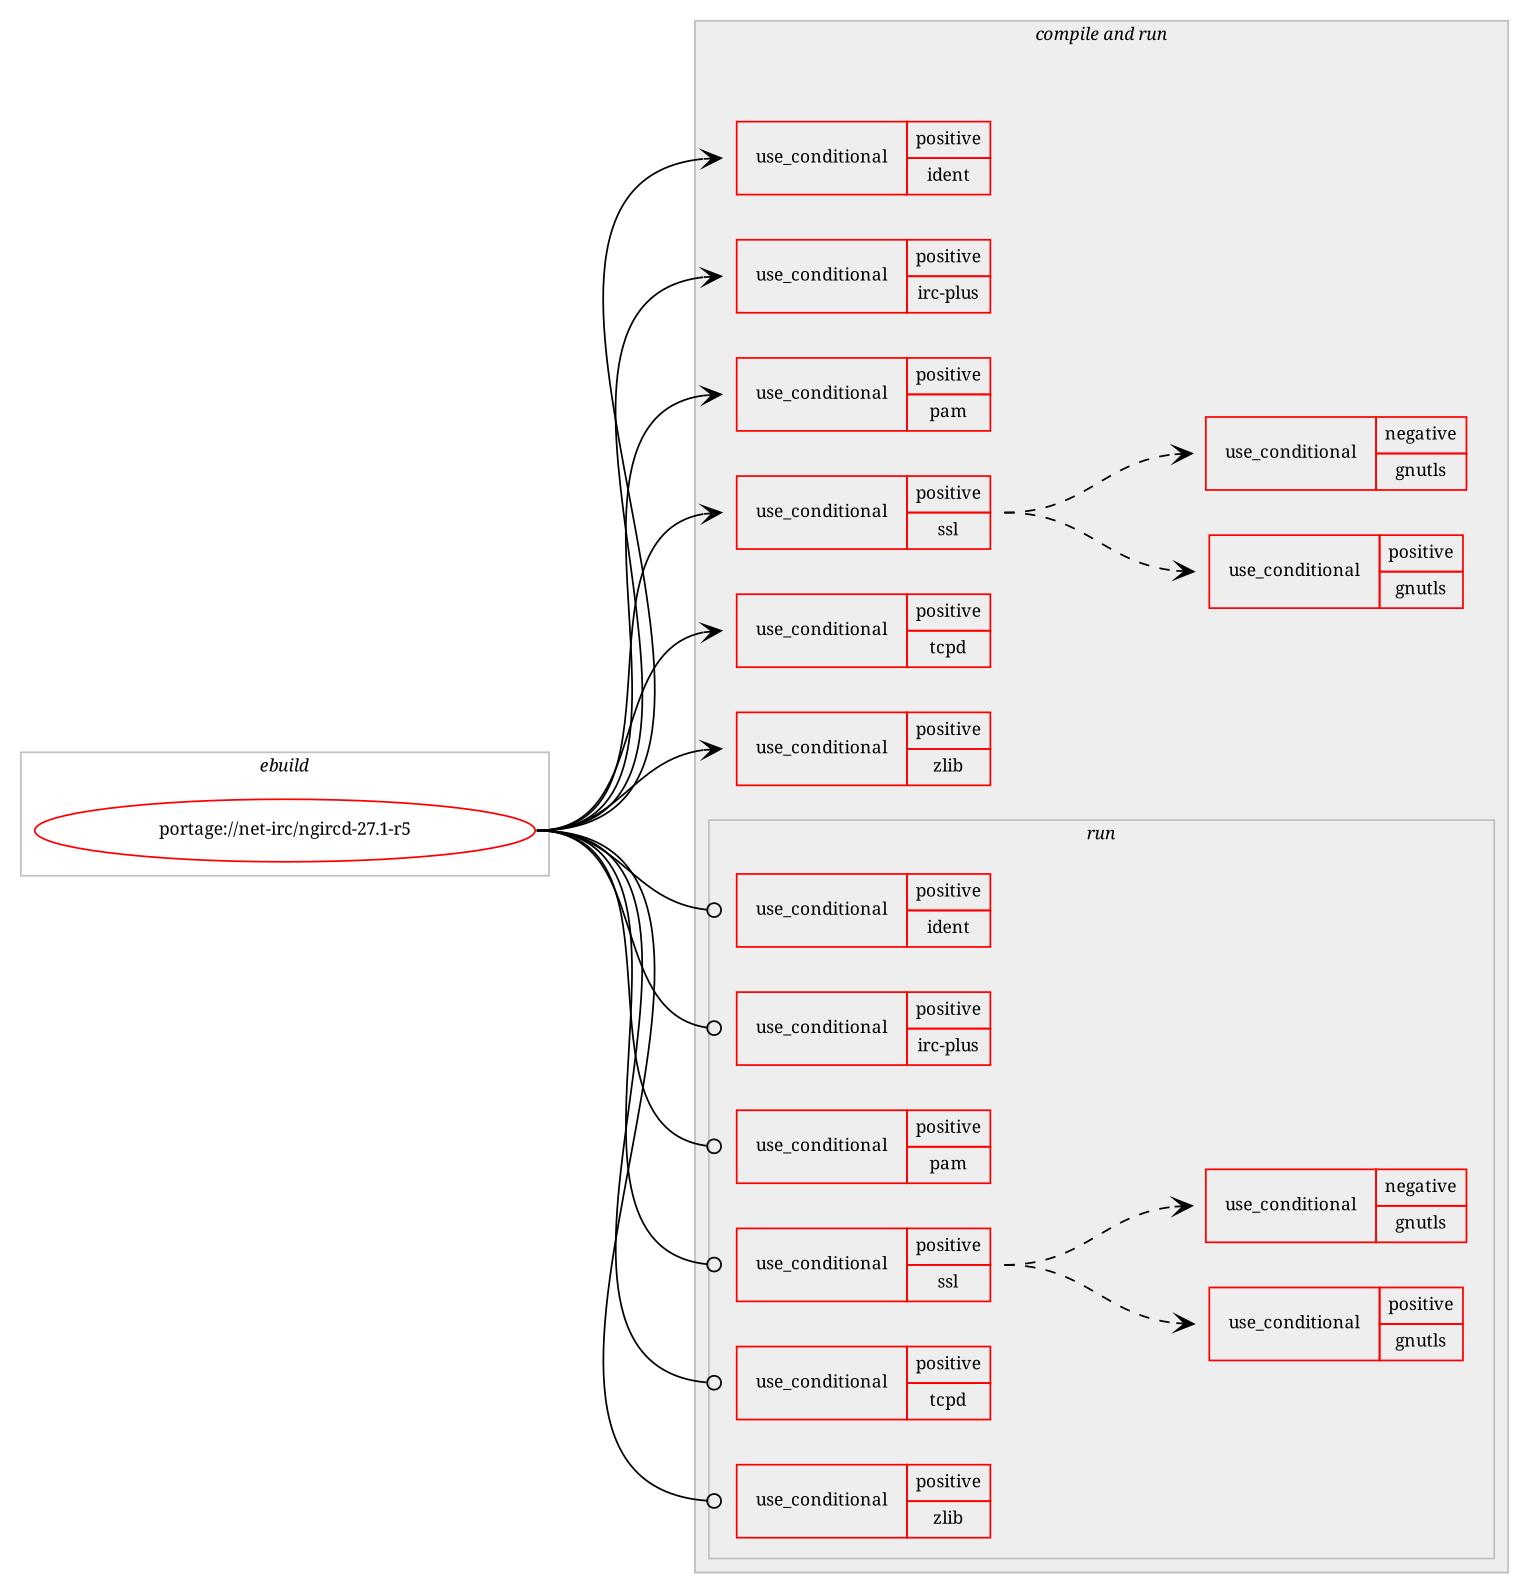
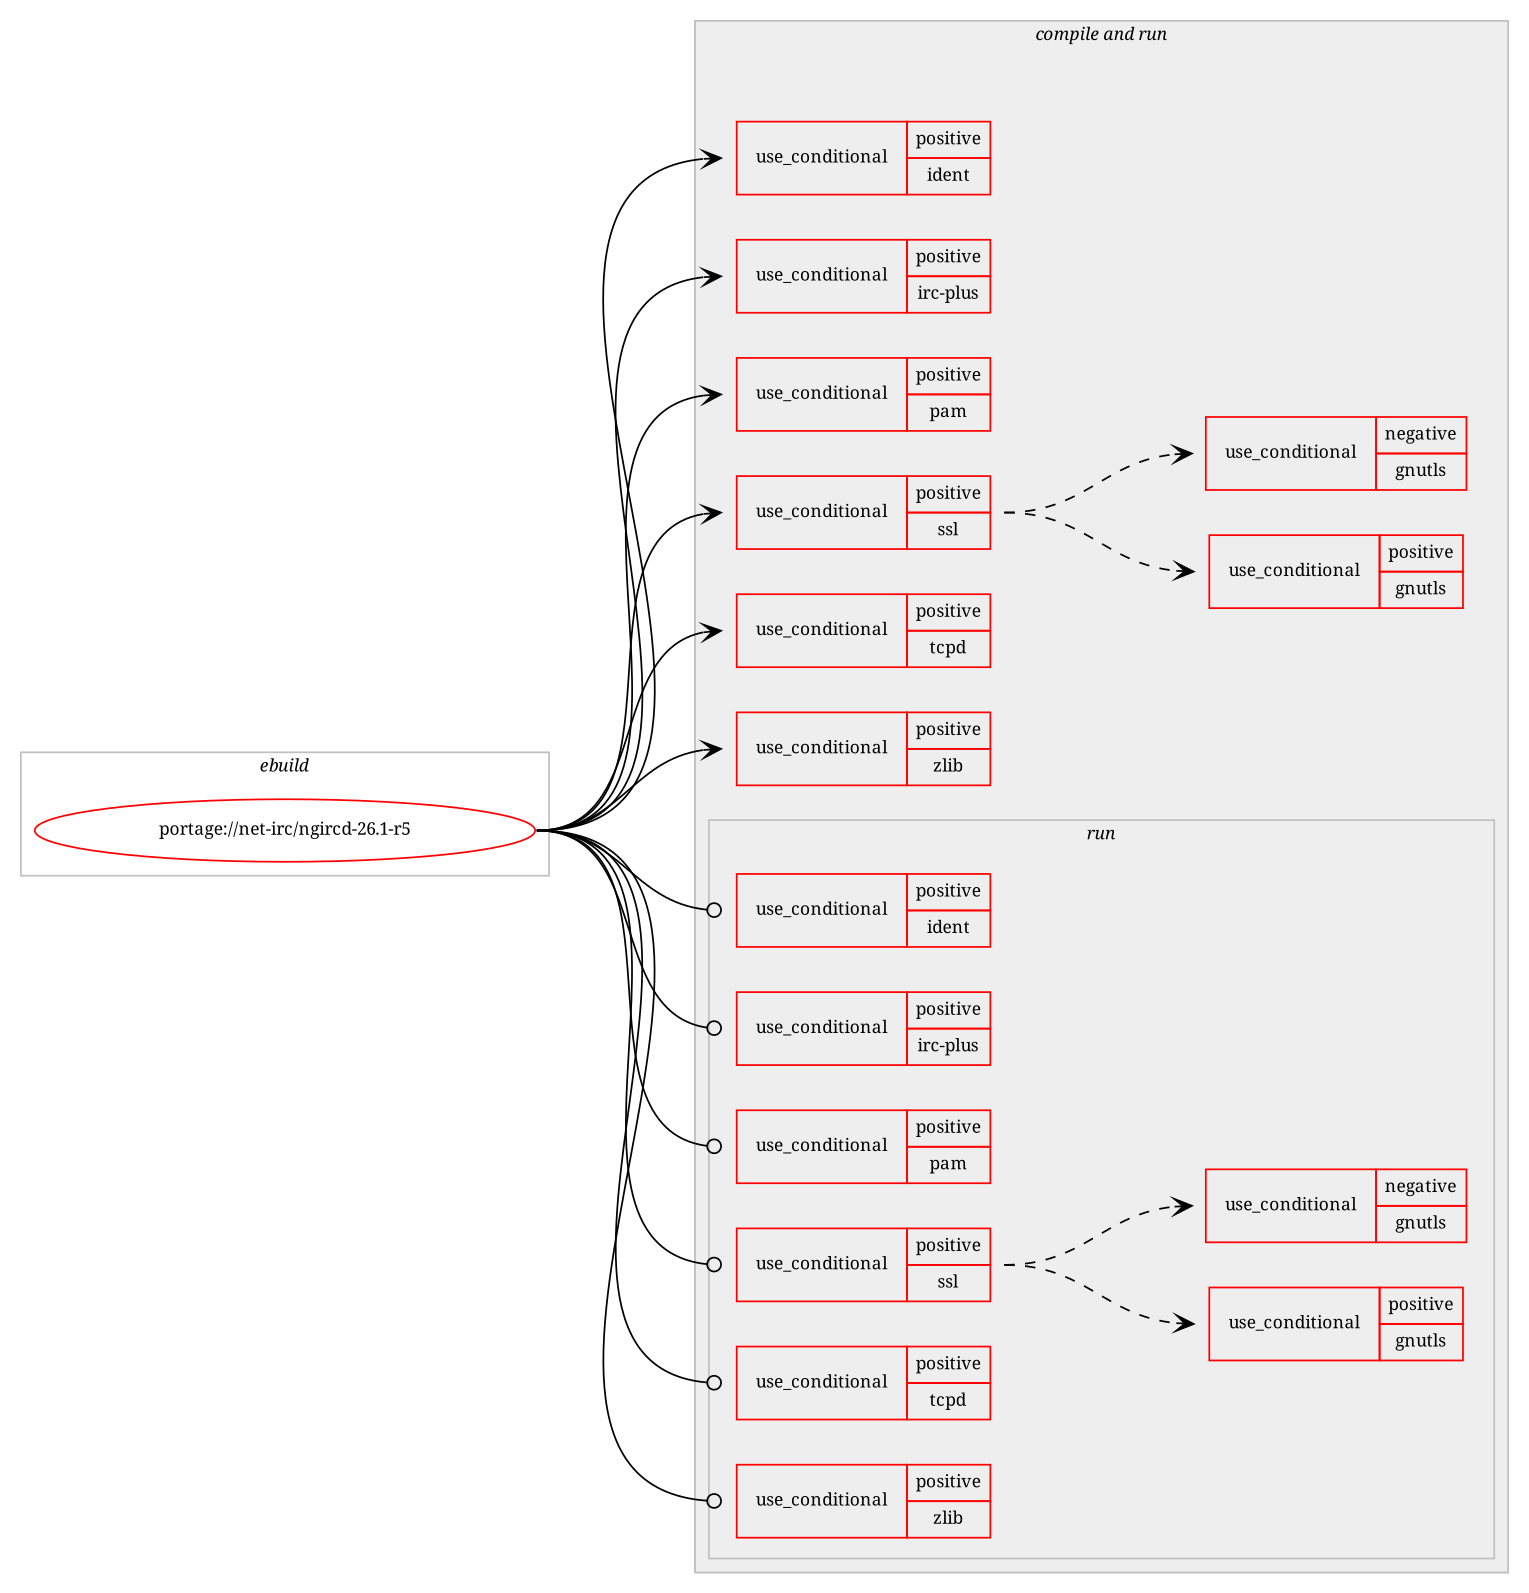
(285, 831) -> (285, 831)
